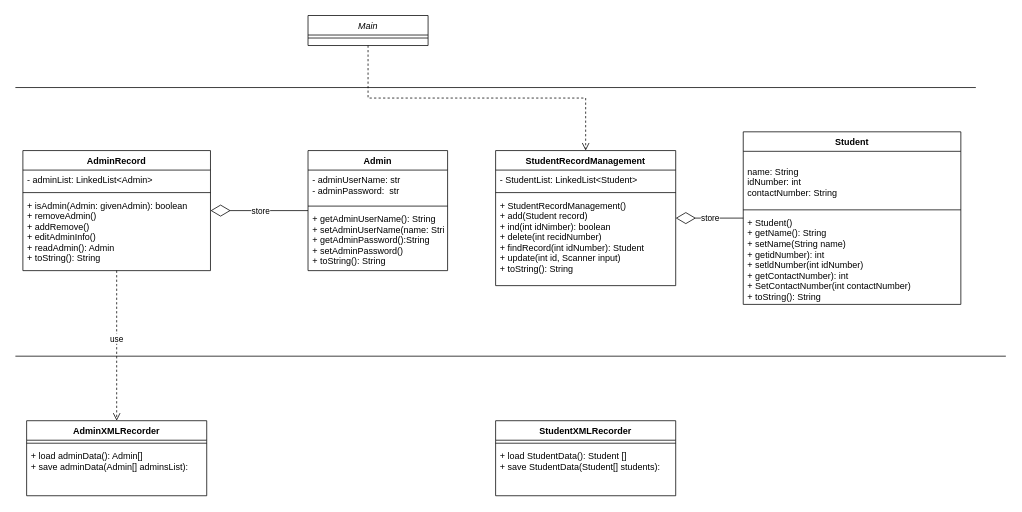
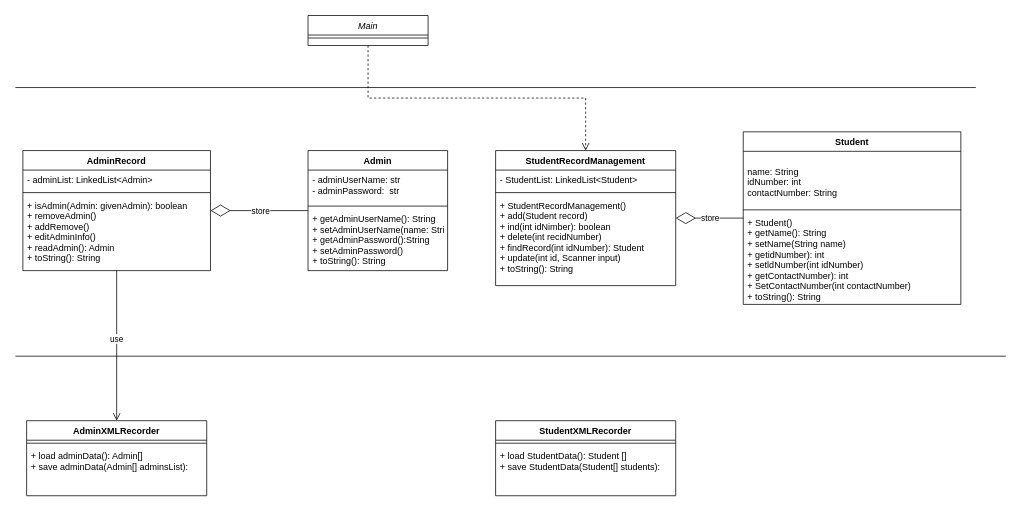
(117, 381) -> (117, 381)
